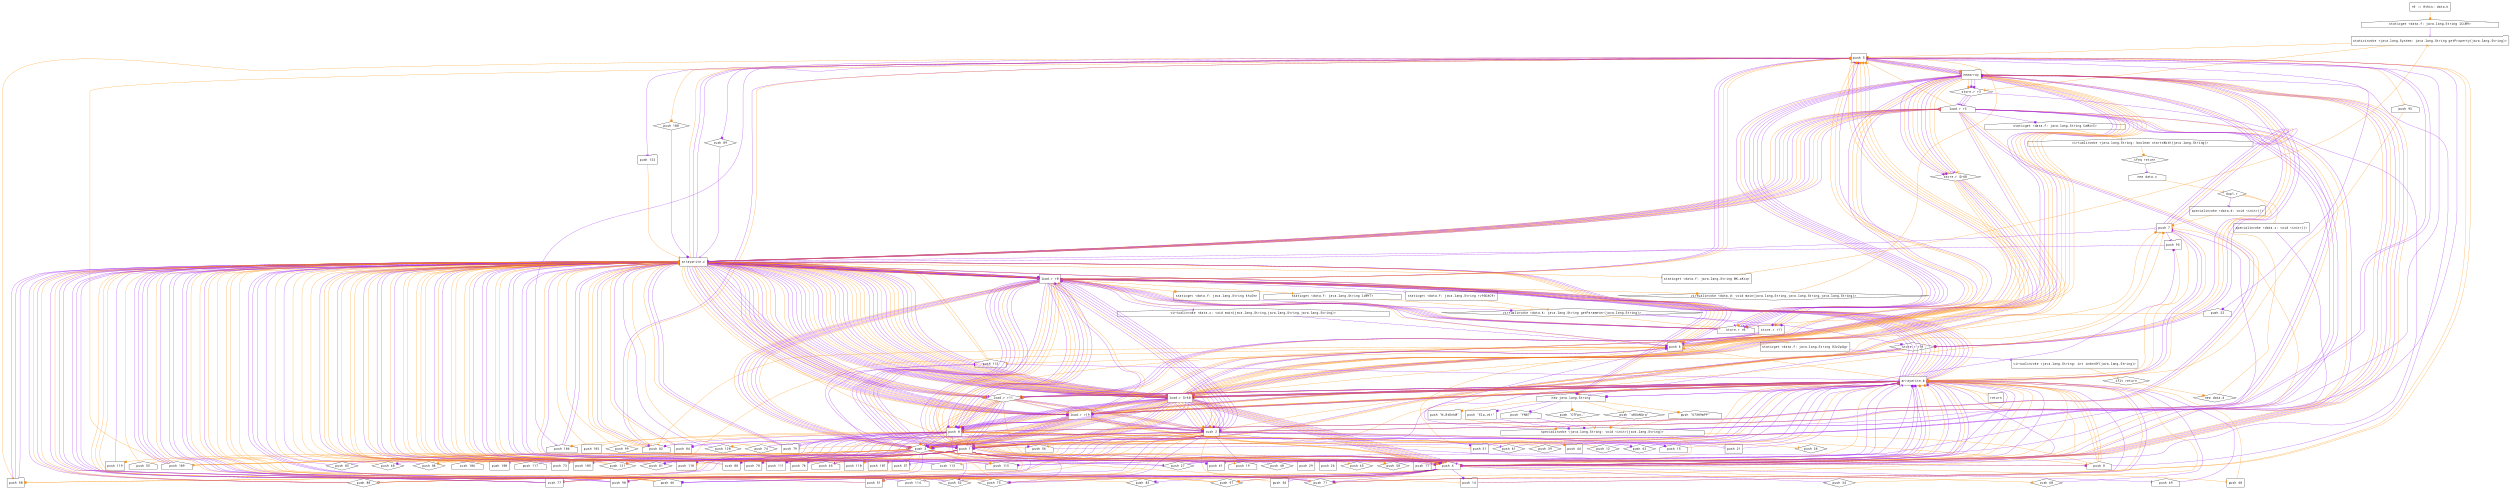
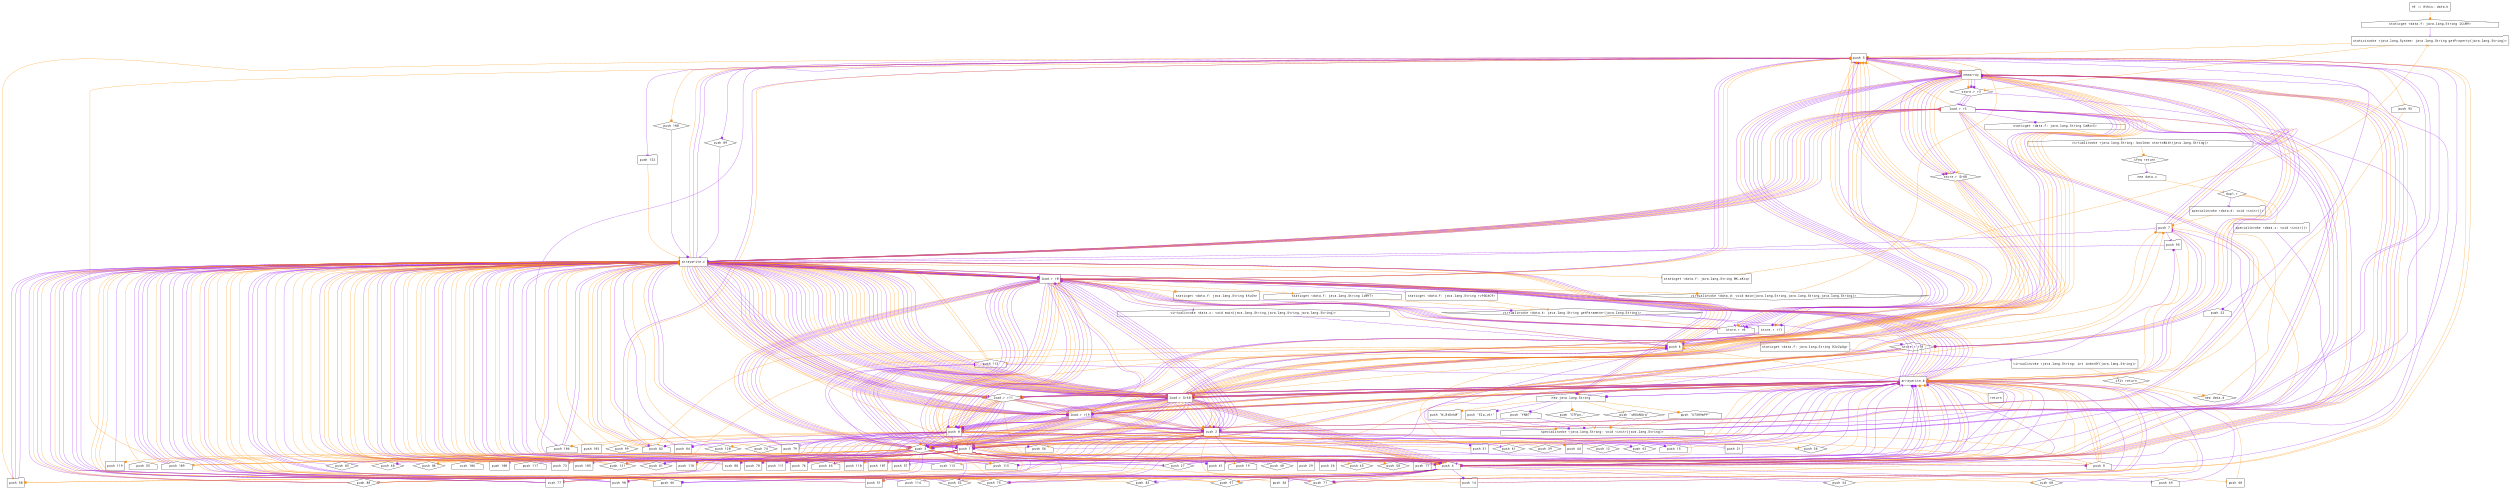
(1930, 317) -> (2085, 375)
none -> (1848, 405)
